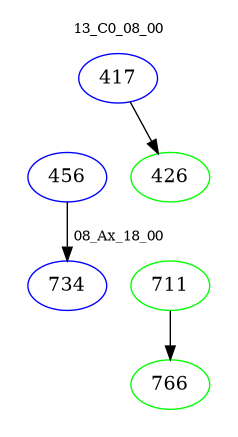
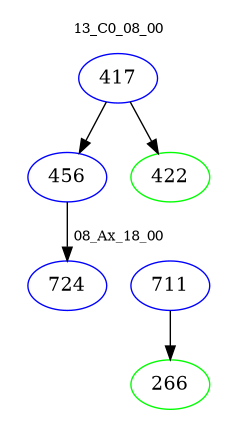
none -> (96, 121)
(170, 177) -> (170, 177)
(67, 286) -> (67, 286)
(170, 286) -> (170, 286)
(170, 385) -> (170, 385)
